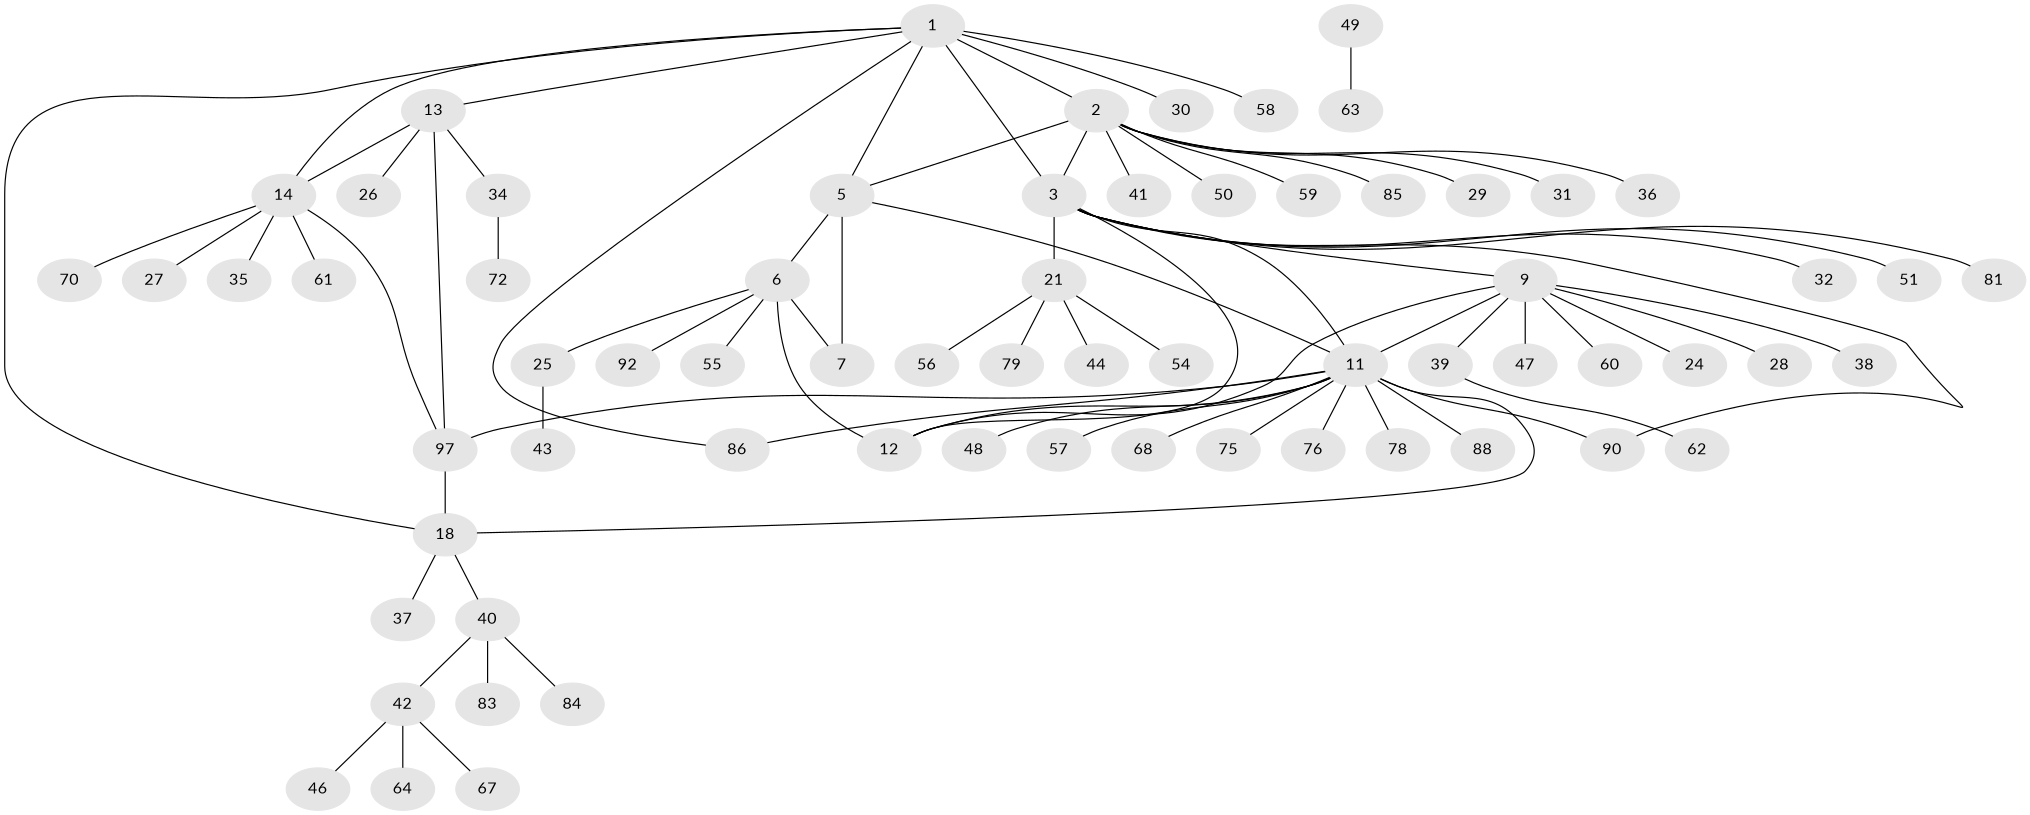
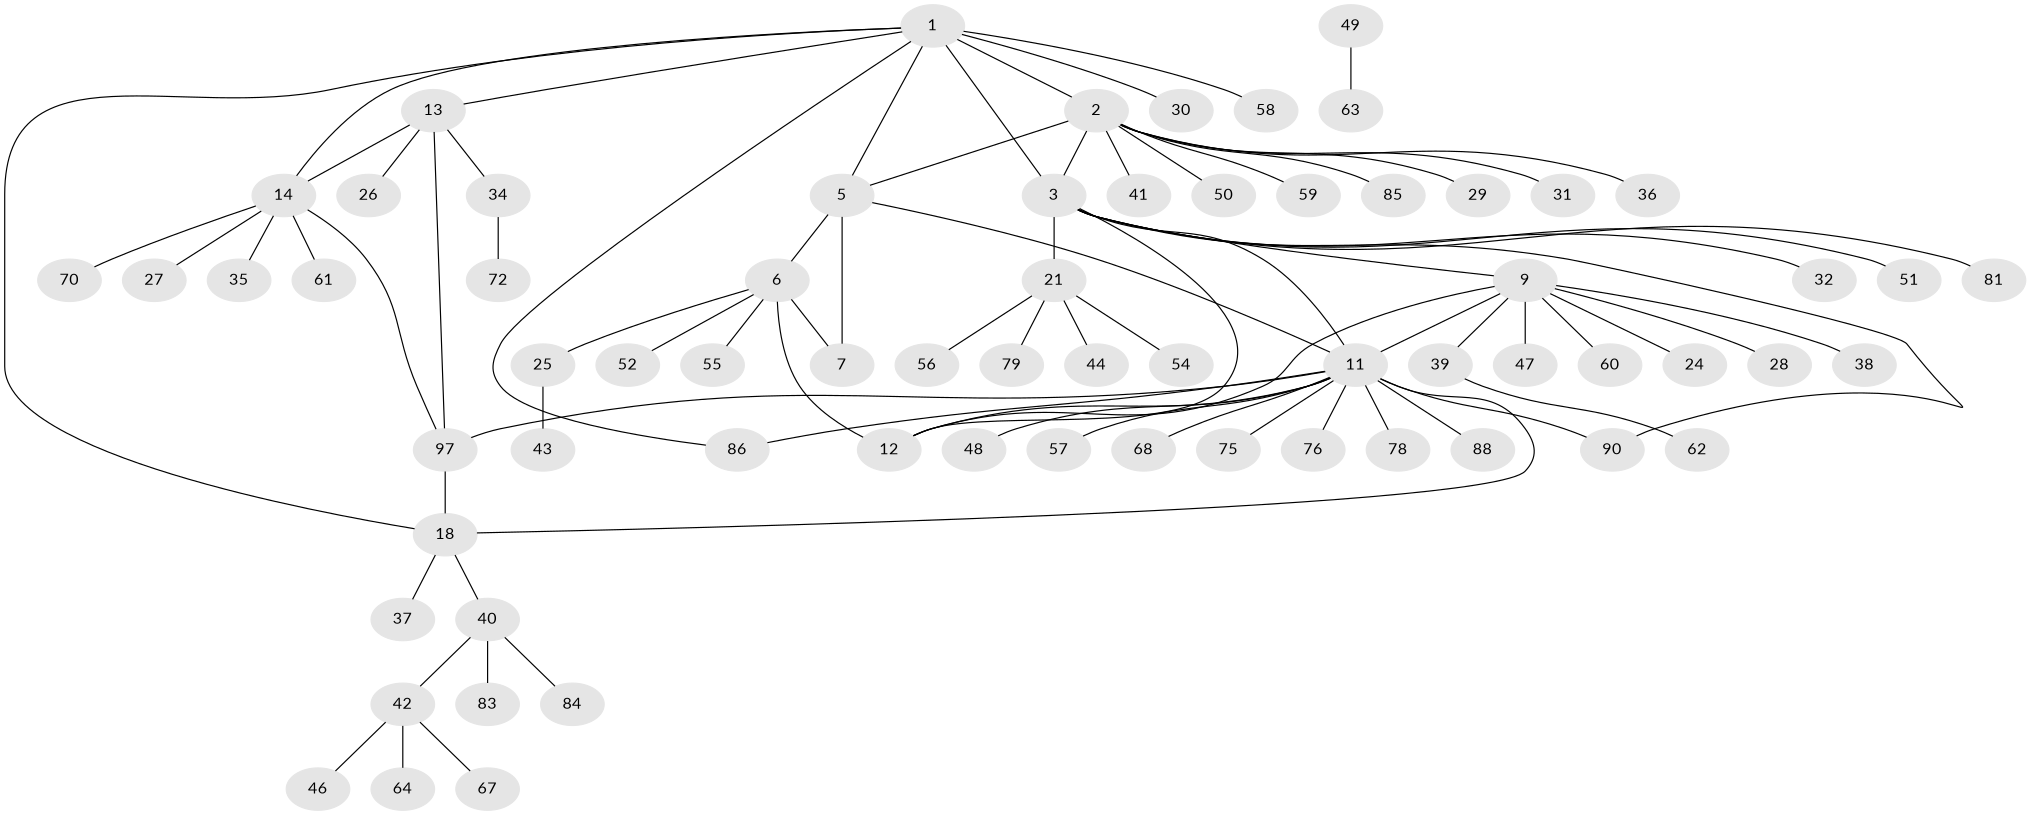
(628, 365) -> (628, 365)
